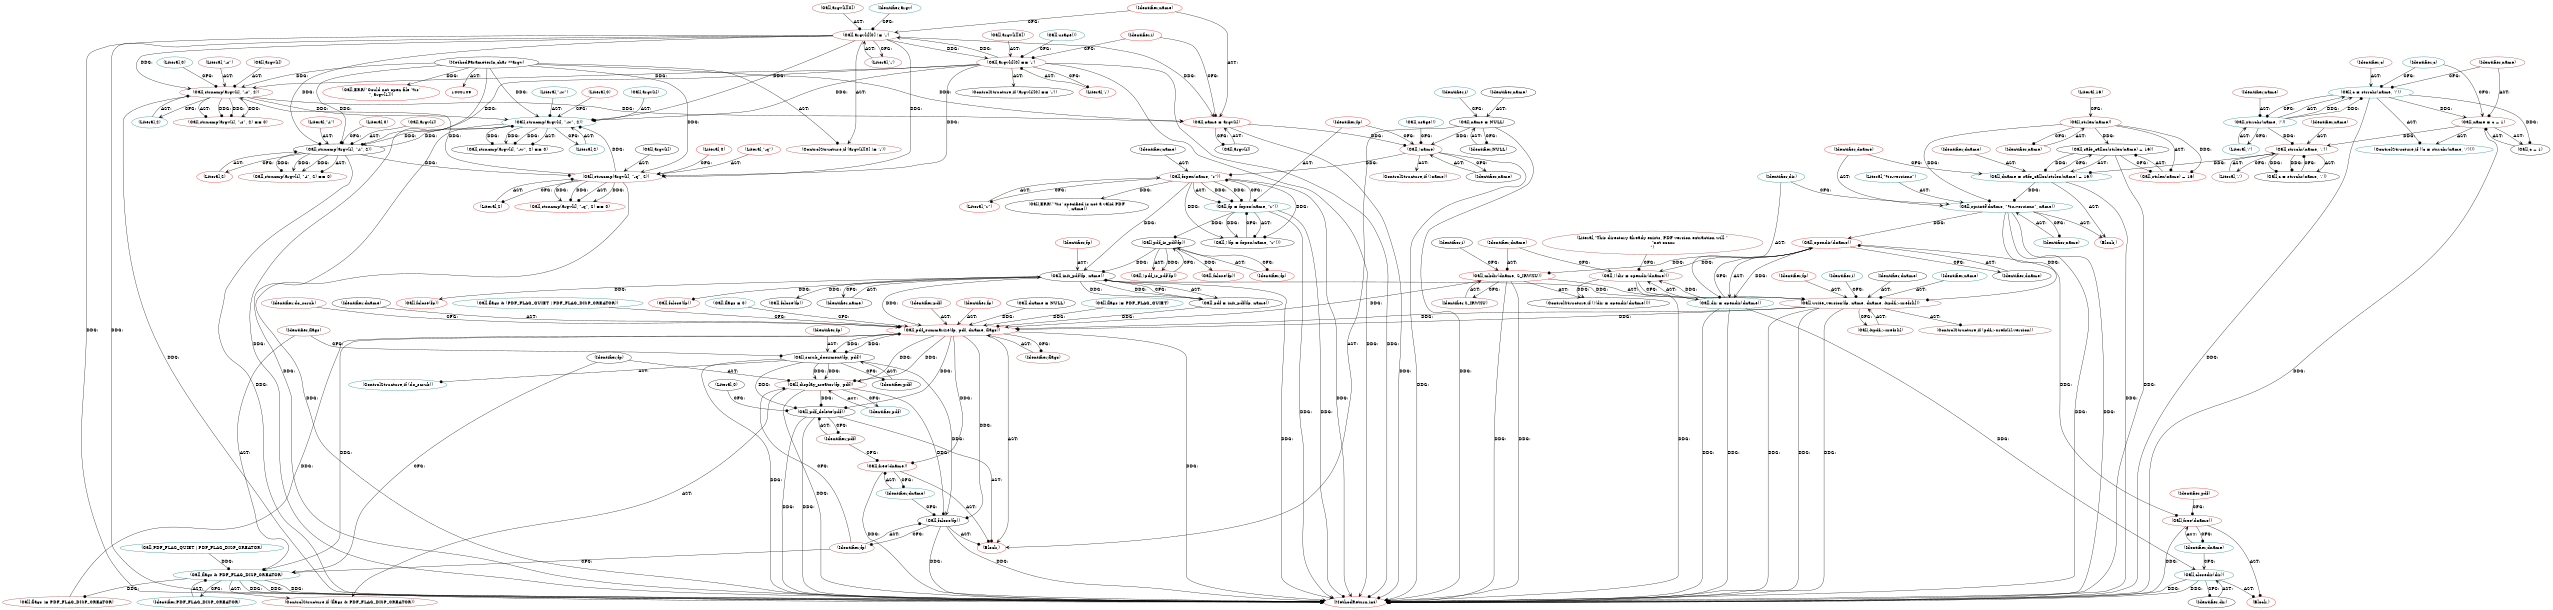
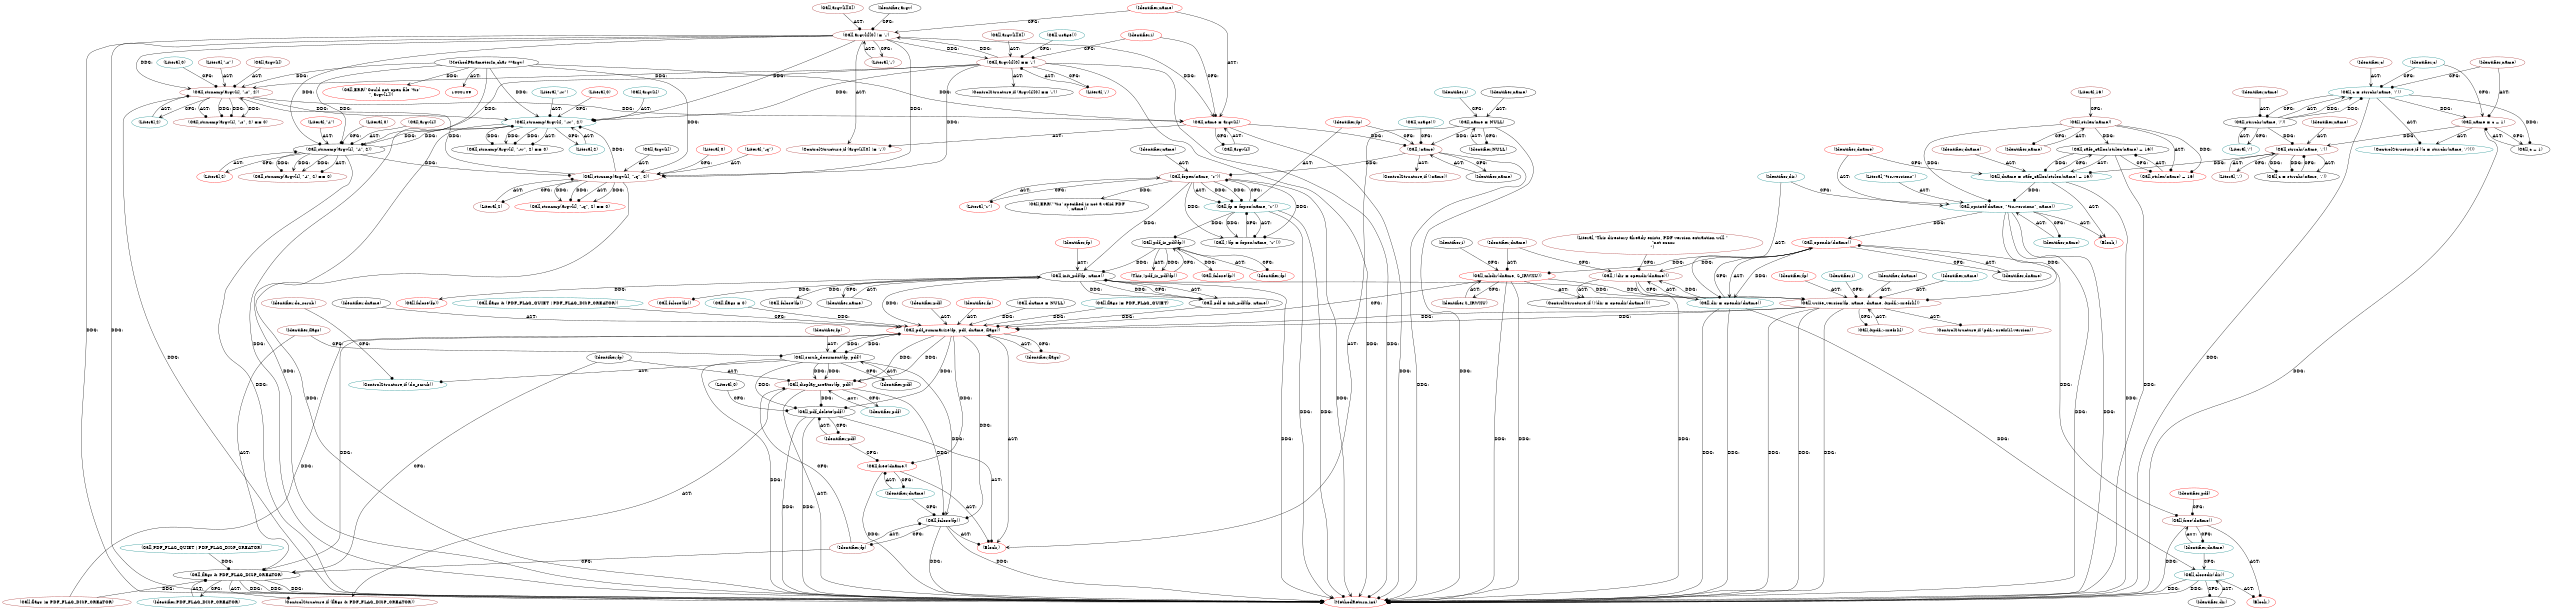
(895, 8) -> (895, 8)
(690, 69) -> (1039, 135)
(2260, 122) -> (2260, 122)
(2520, 136) -> (2520, 136)
(1154, 276) -> (1154, 276)
(1584, 290) -> (1584, 290)
(1634, 290) -> (1634, 290)
(1377, 303) -> (1377, 303)
(845, 317) -> (845, 317)
(1860, 317) -> (1860, 317)
(607, 323) -> (351, 339)
(1186, 449) -> none
(823, 494) -> (823, 494)
(237, 575) -> (237, 575)
(136, 585) -> (151, 589)
(255, 595) -> (255, 595)
